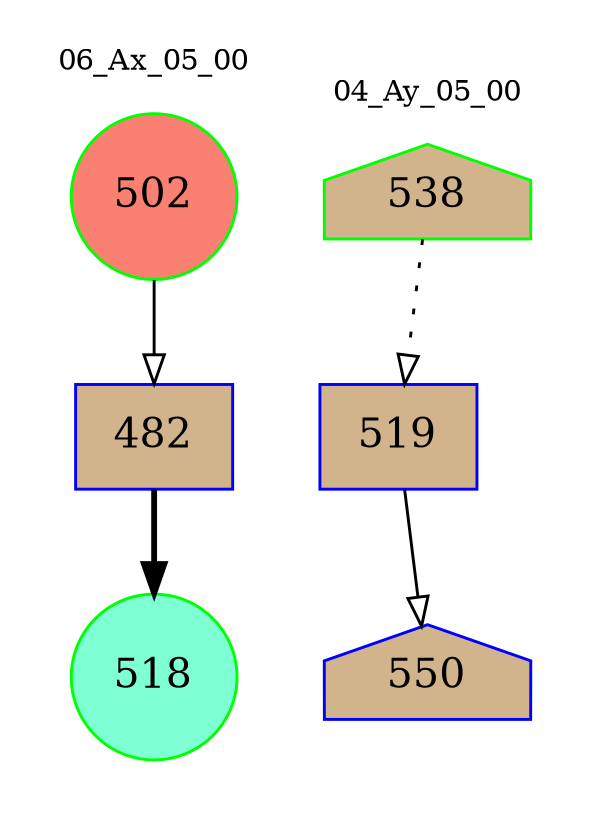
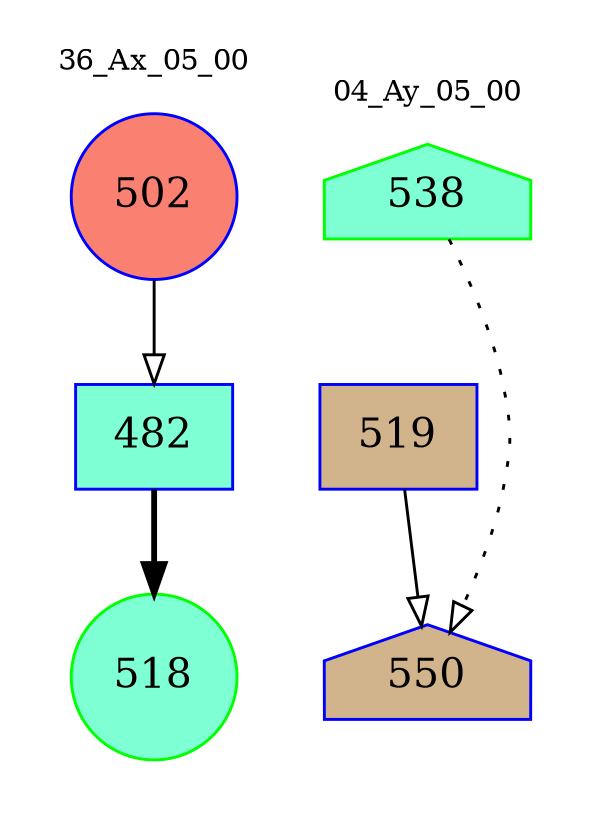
(154, 63) -> (154, 63)
(154, 197) -> (154, 197)
(428, 197) -> (428, 197)
(415, 297) -> (509, 421)
(154, 437) -> (154, 437)
